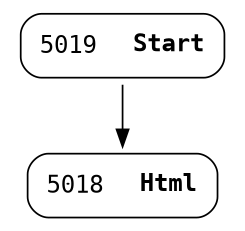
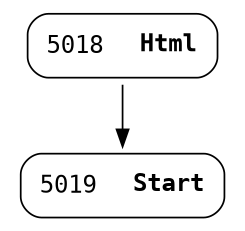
(123, 107) -> (123, 107)
